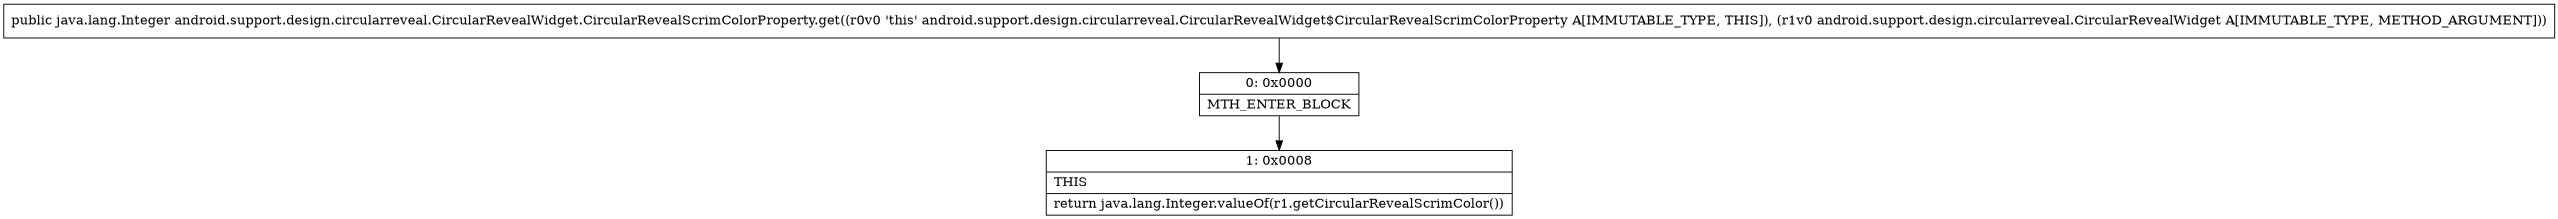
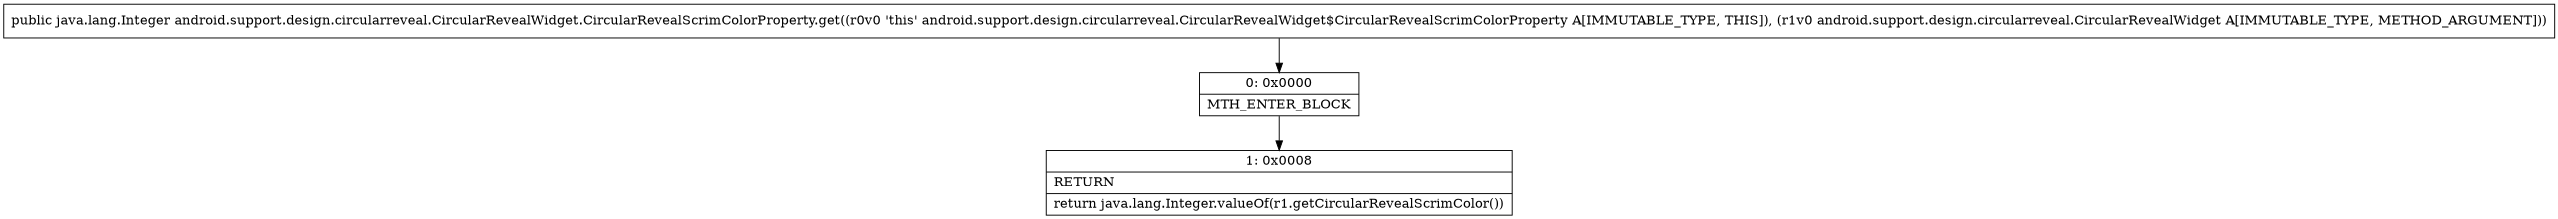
(1071, 182) -> (1084, 182)
